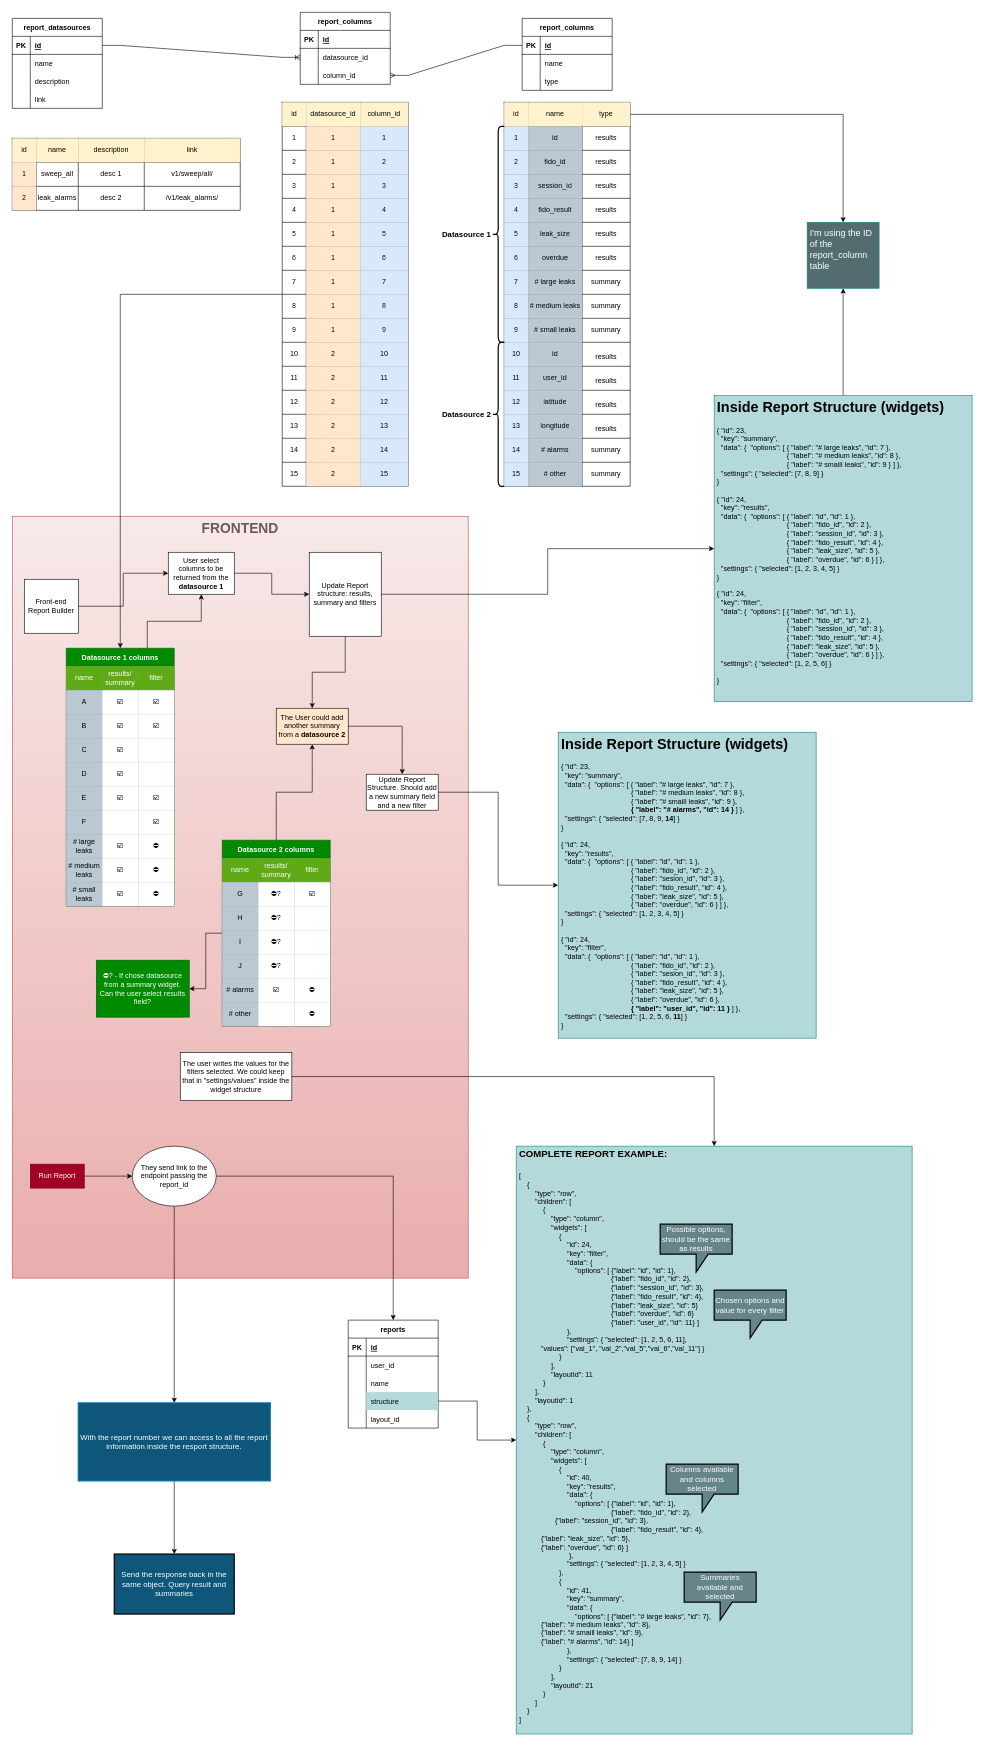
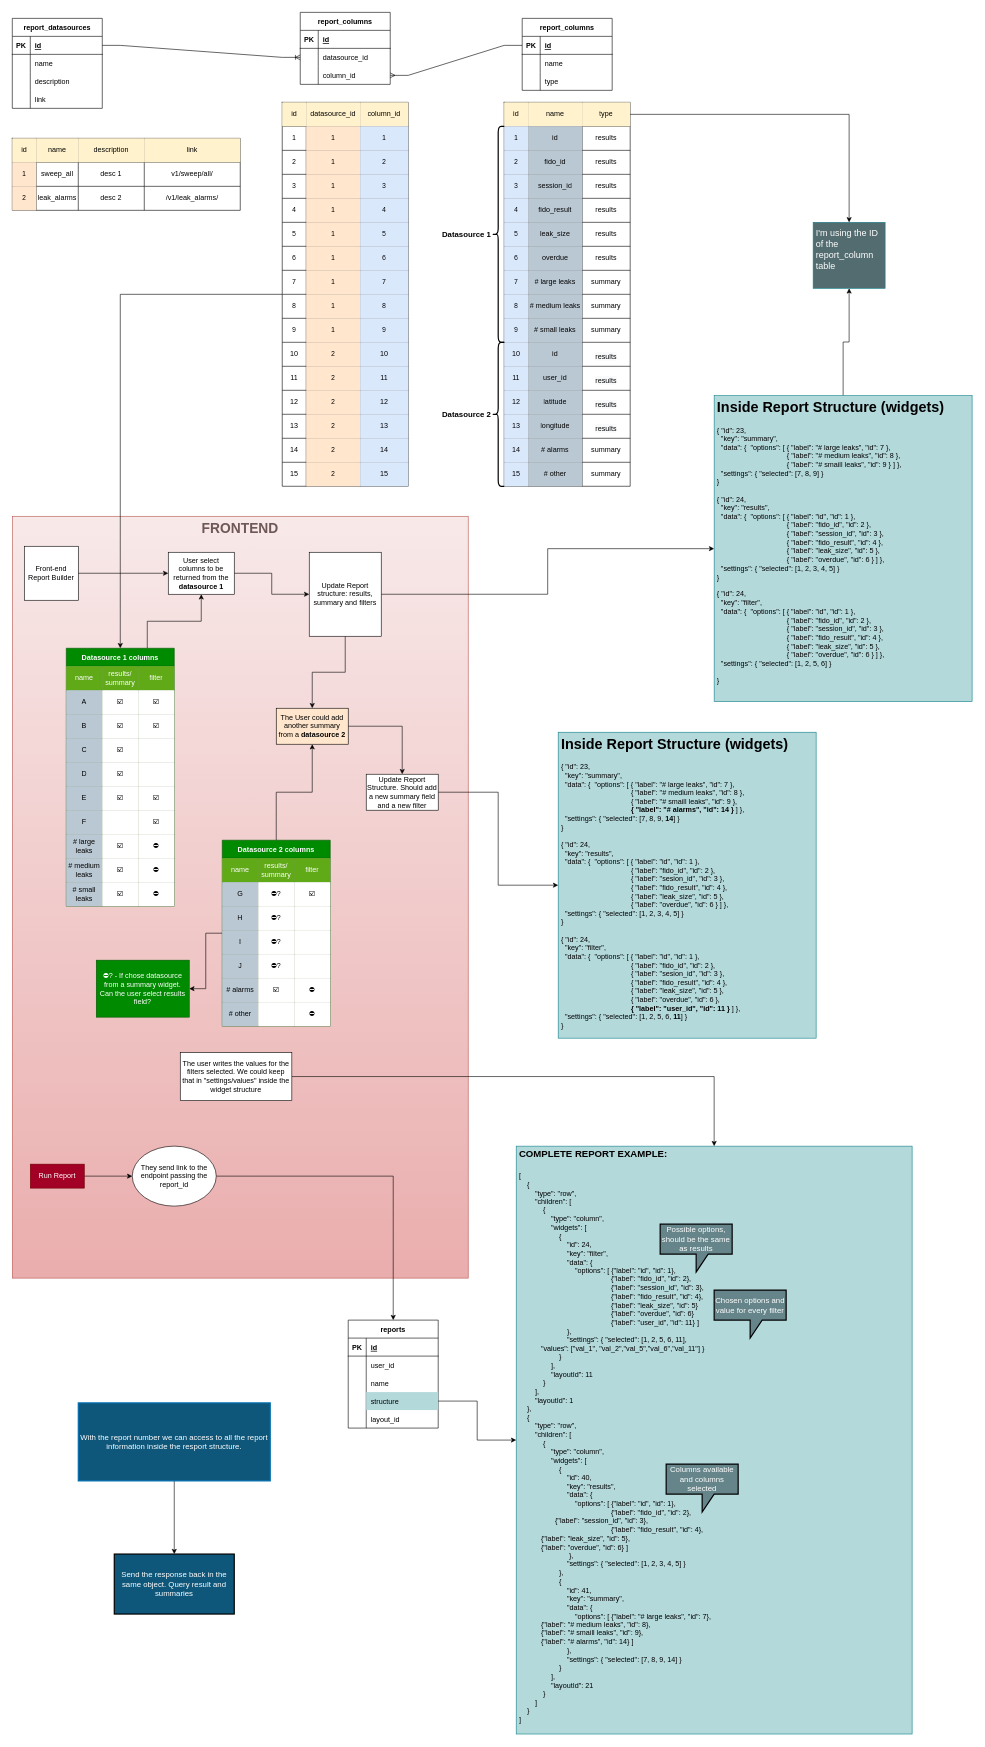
(843, 255) -> (849, 255)
(51, 606) -> (51, 573)
(174, 1397) -> none
(720, 1596) -> none
